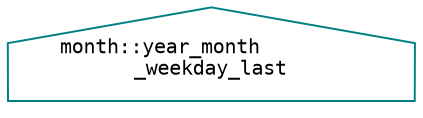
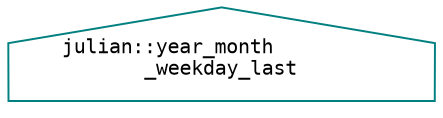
(211, 59) -> (222, 59)
